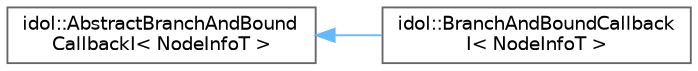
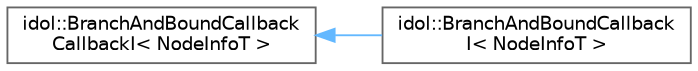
(162, 35) -> (162, 35)
